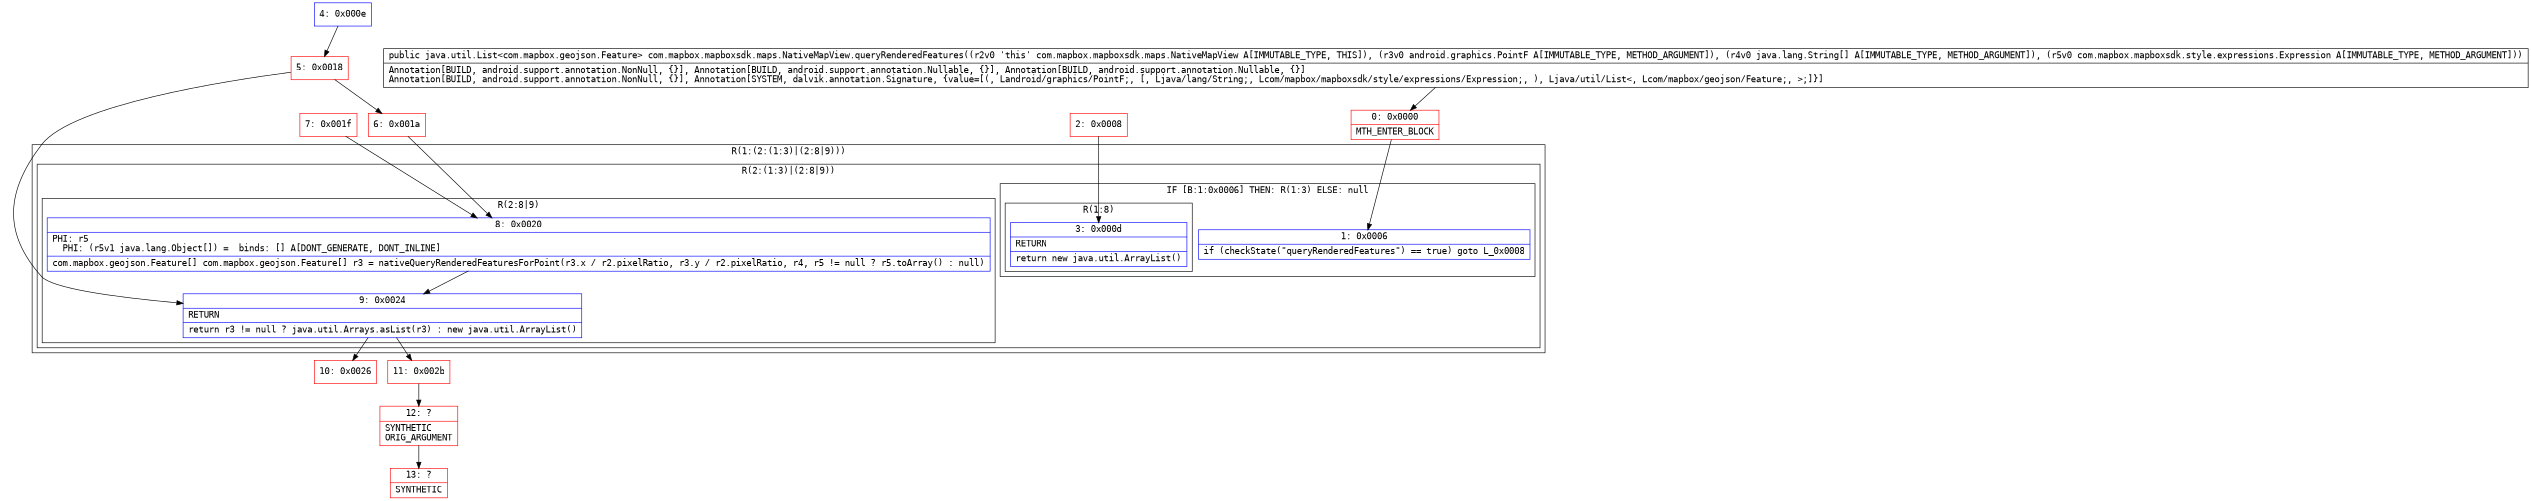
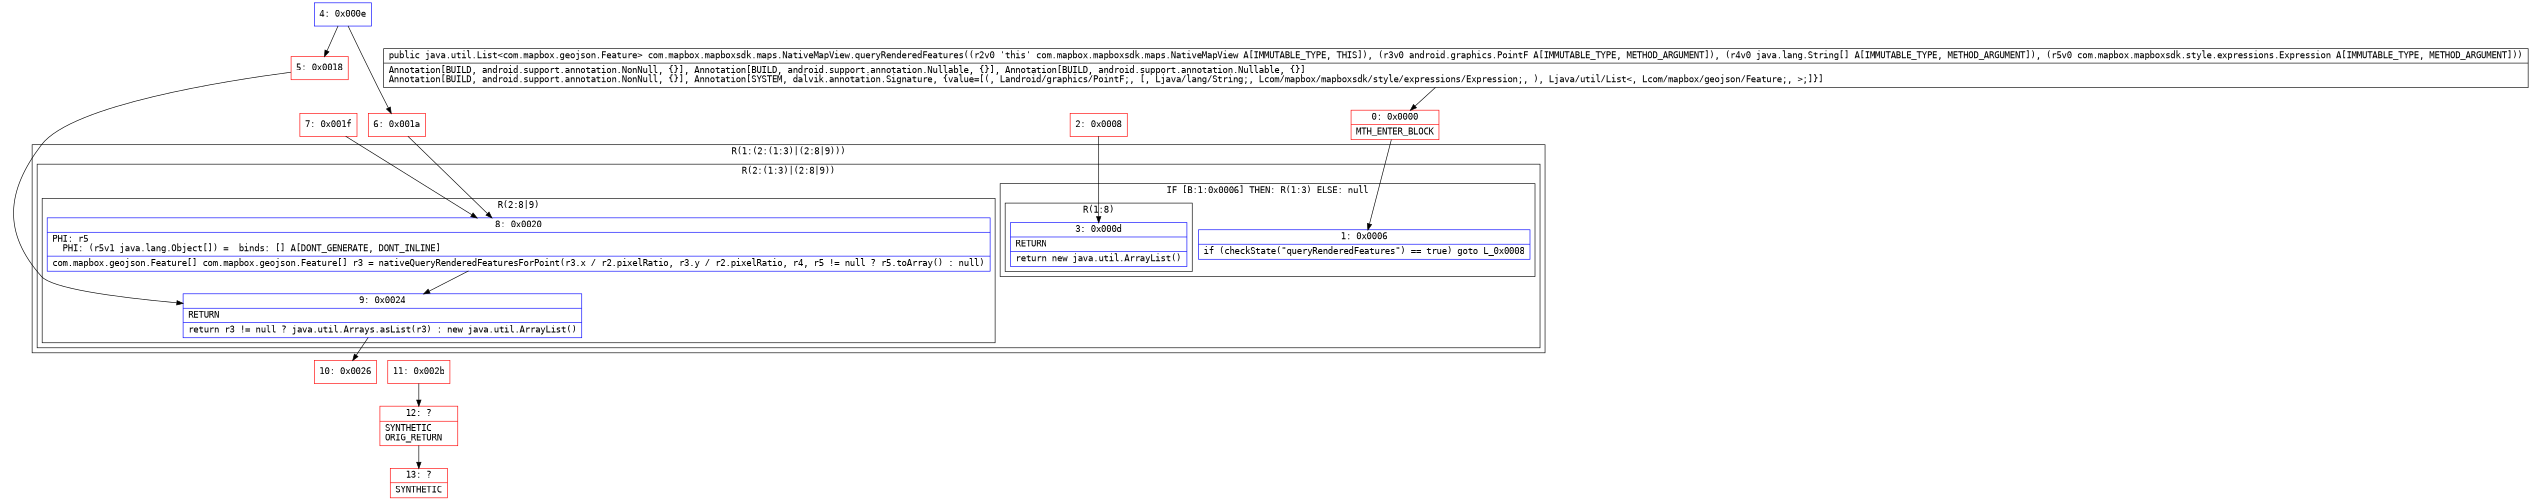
(356, 95) -> (368, 67)
(402, 346) -> none
(419, 438) -> (414, 438)
